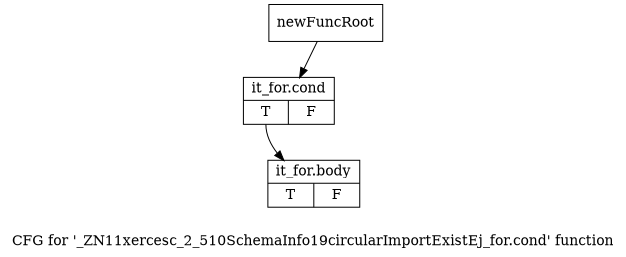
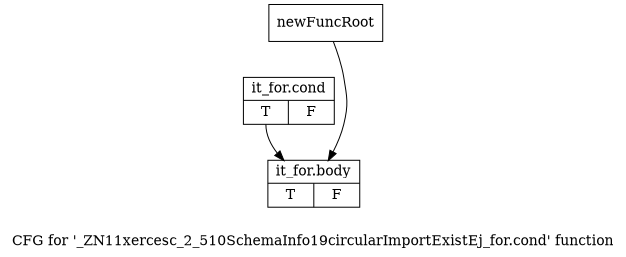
(311, 55) -> (347, 97)
